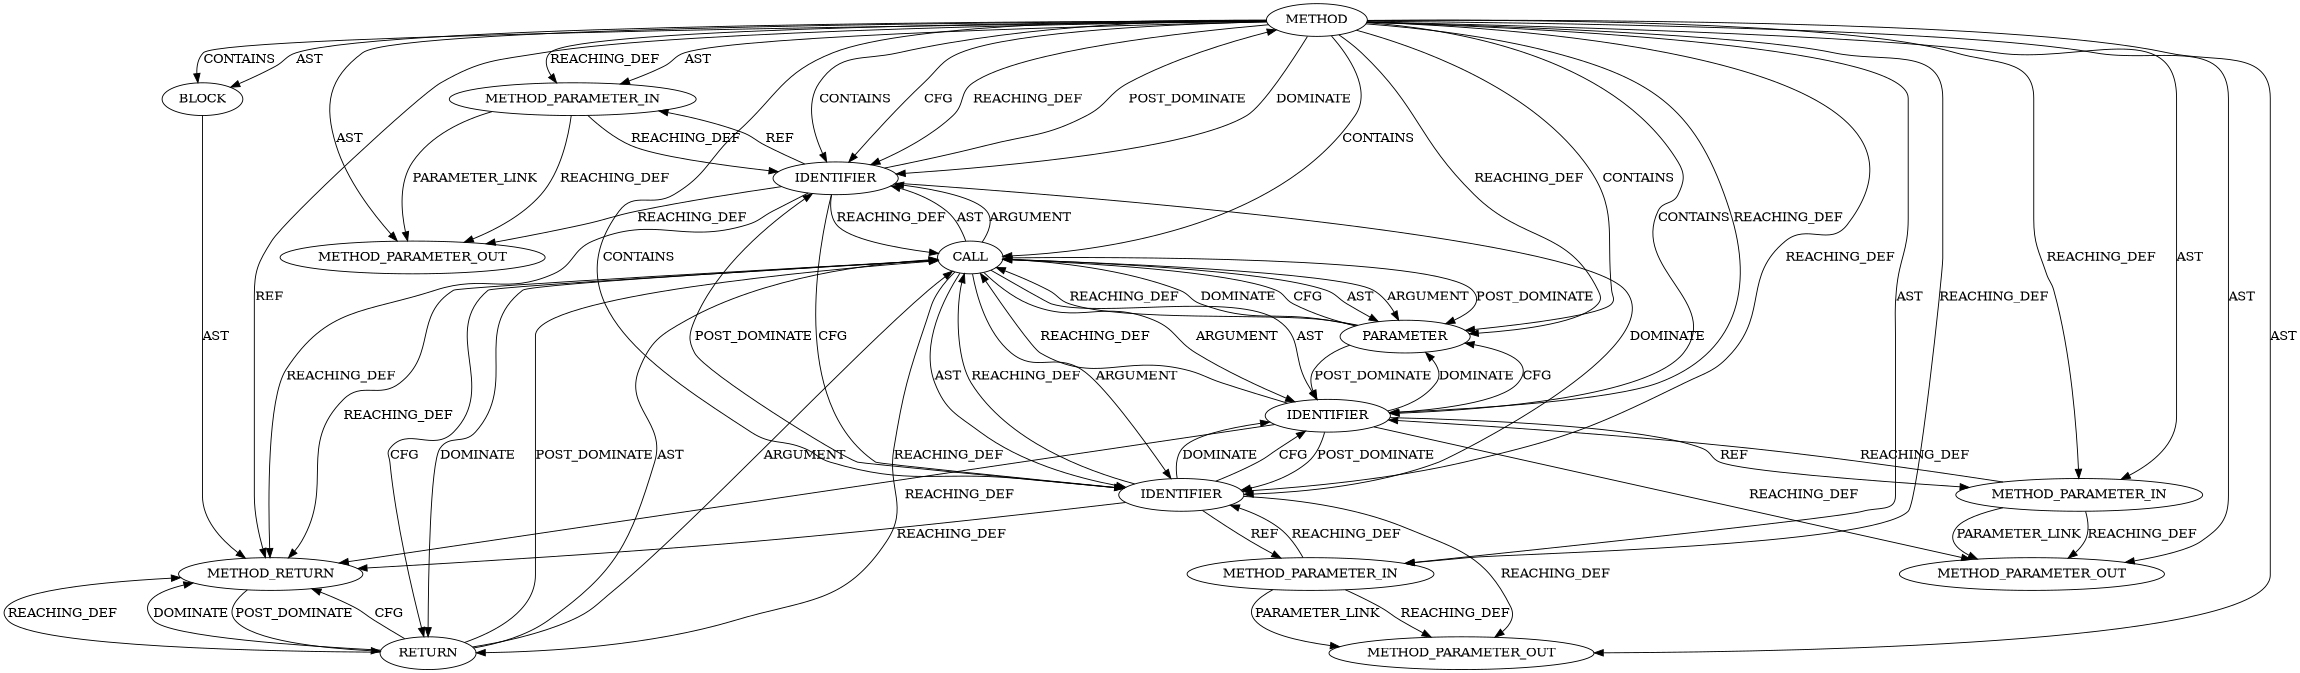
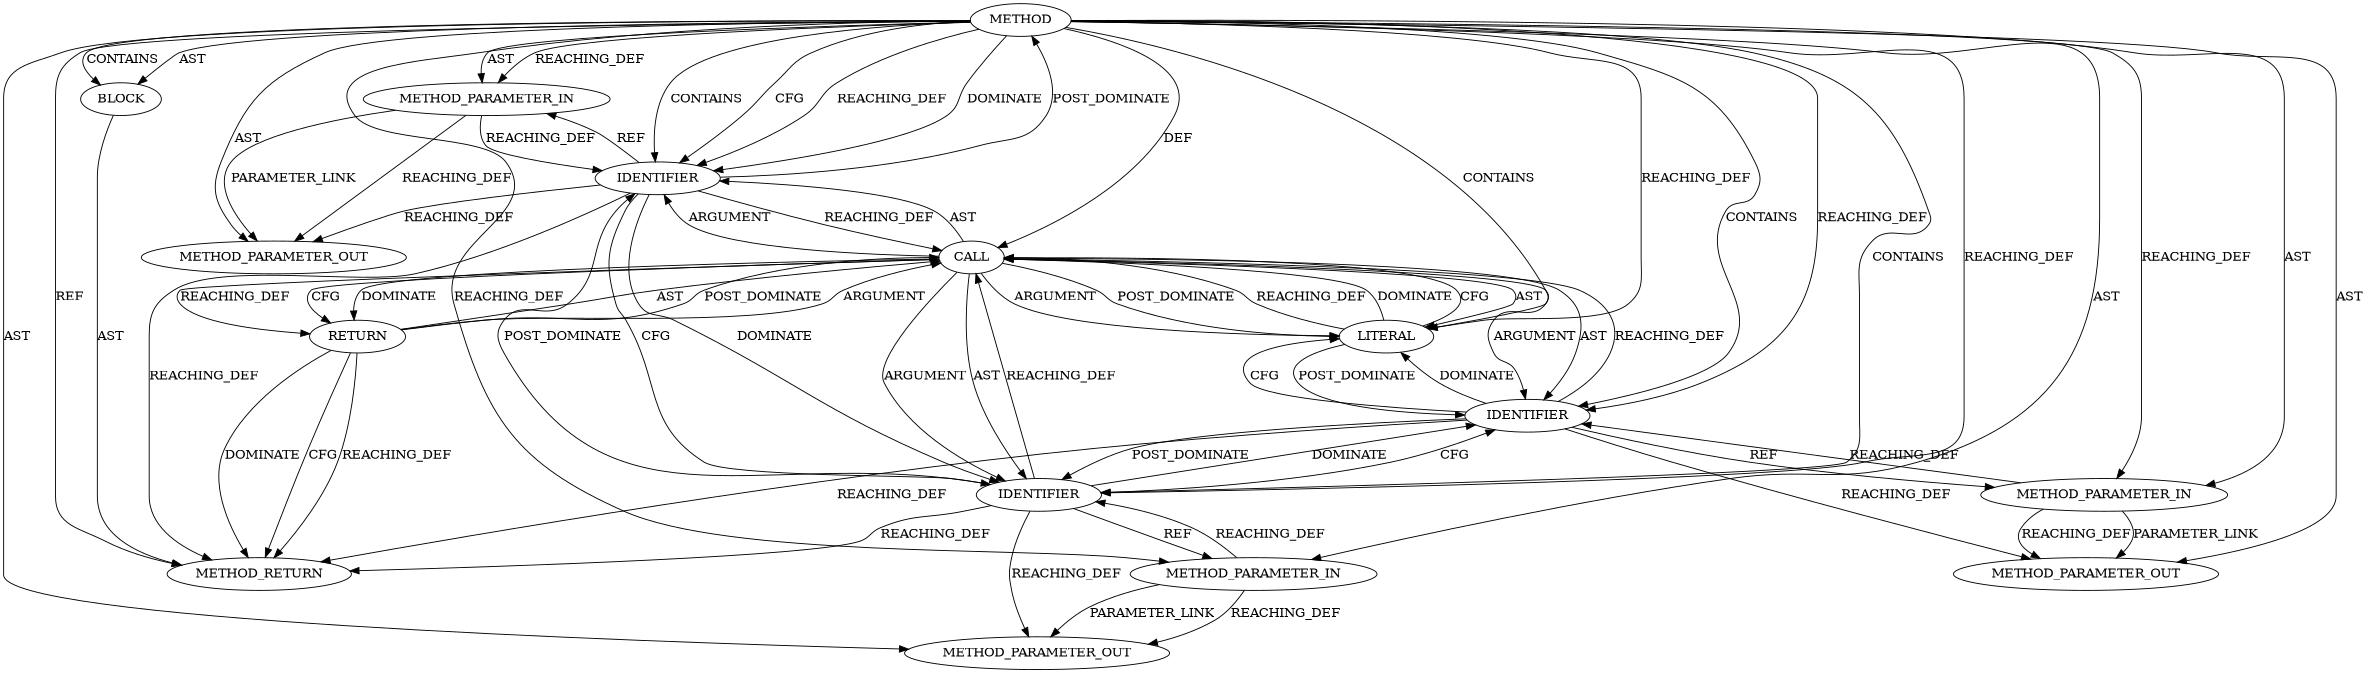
(1378, 139) -> (1178, 139)
(449, 294) -> none
(1405, 337) -> (1386, 337)
(265, 636) -> none
